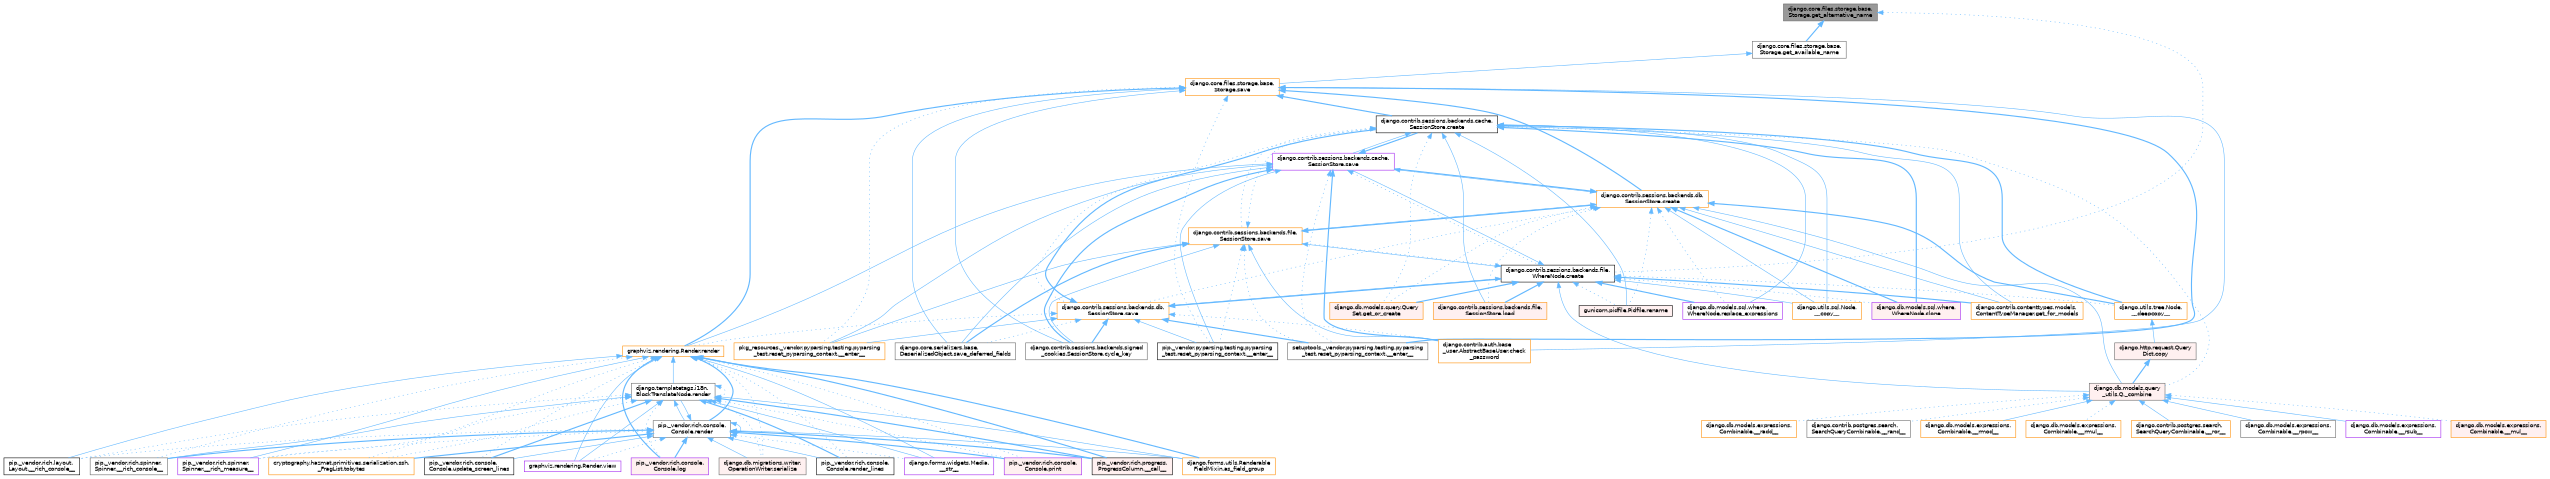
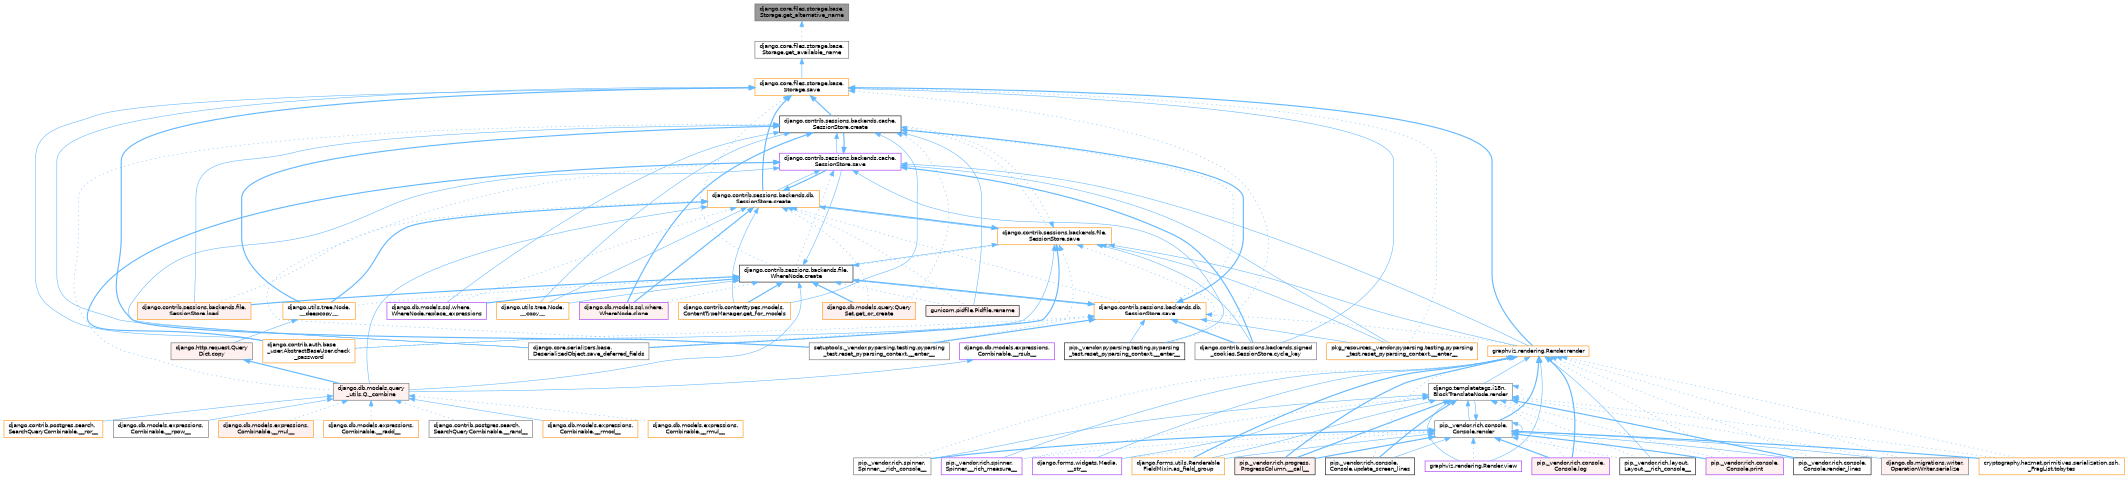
(1813, 33) -> (802, 34)
(2114, 204) -> (707, 180)
none -> (1316, 292)
(1827, 311) -> (533, 311)
(2258, 409) -> (689, 385)
